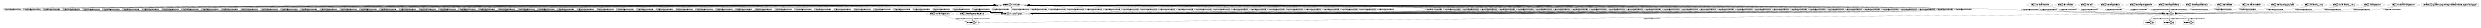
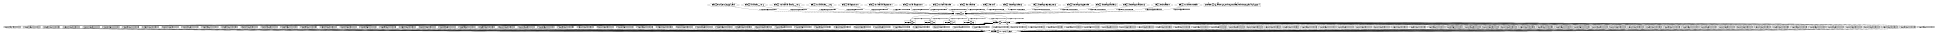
none -> (787, 5)
none -> (981, 16)
(972, 18) -> (1003, 12)
(955, 19) -> (930, 13)
